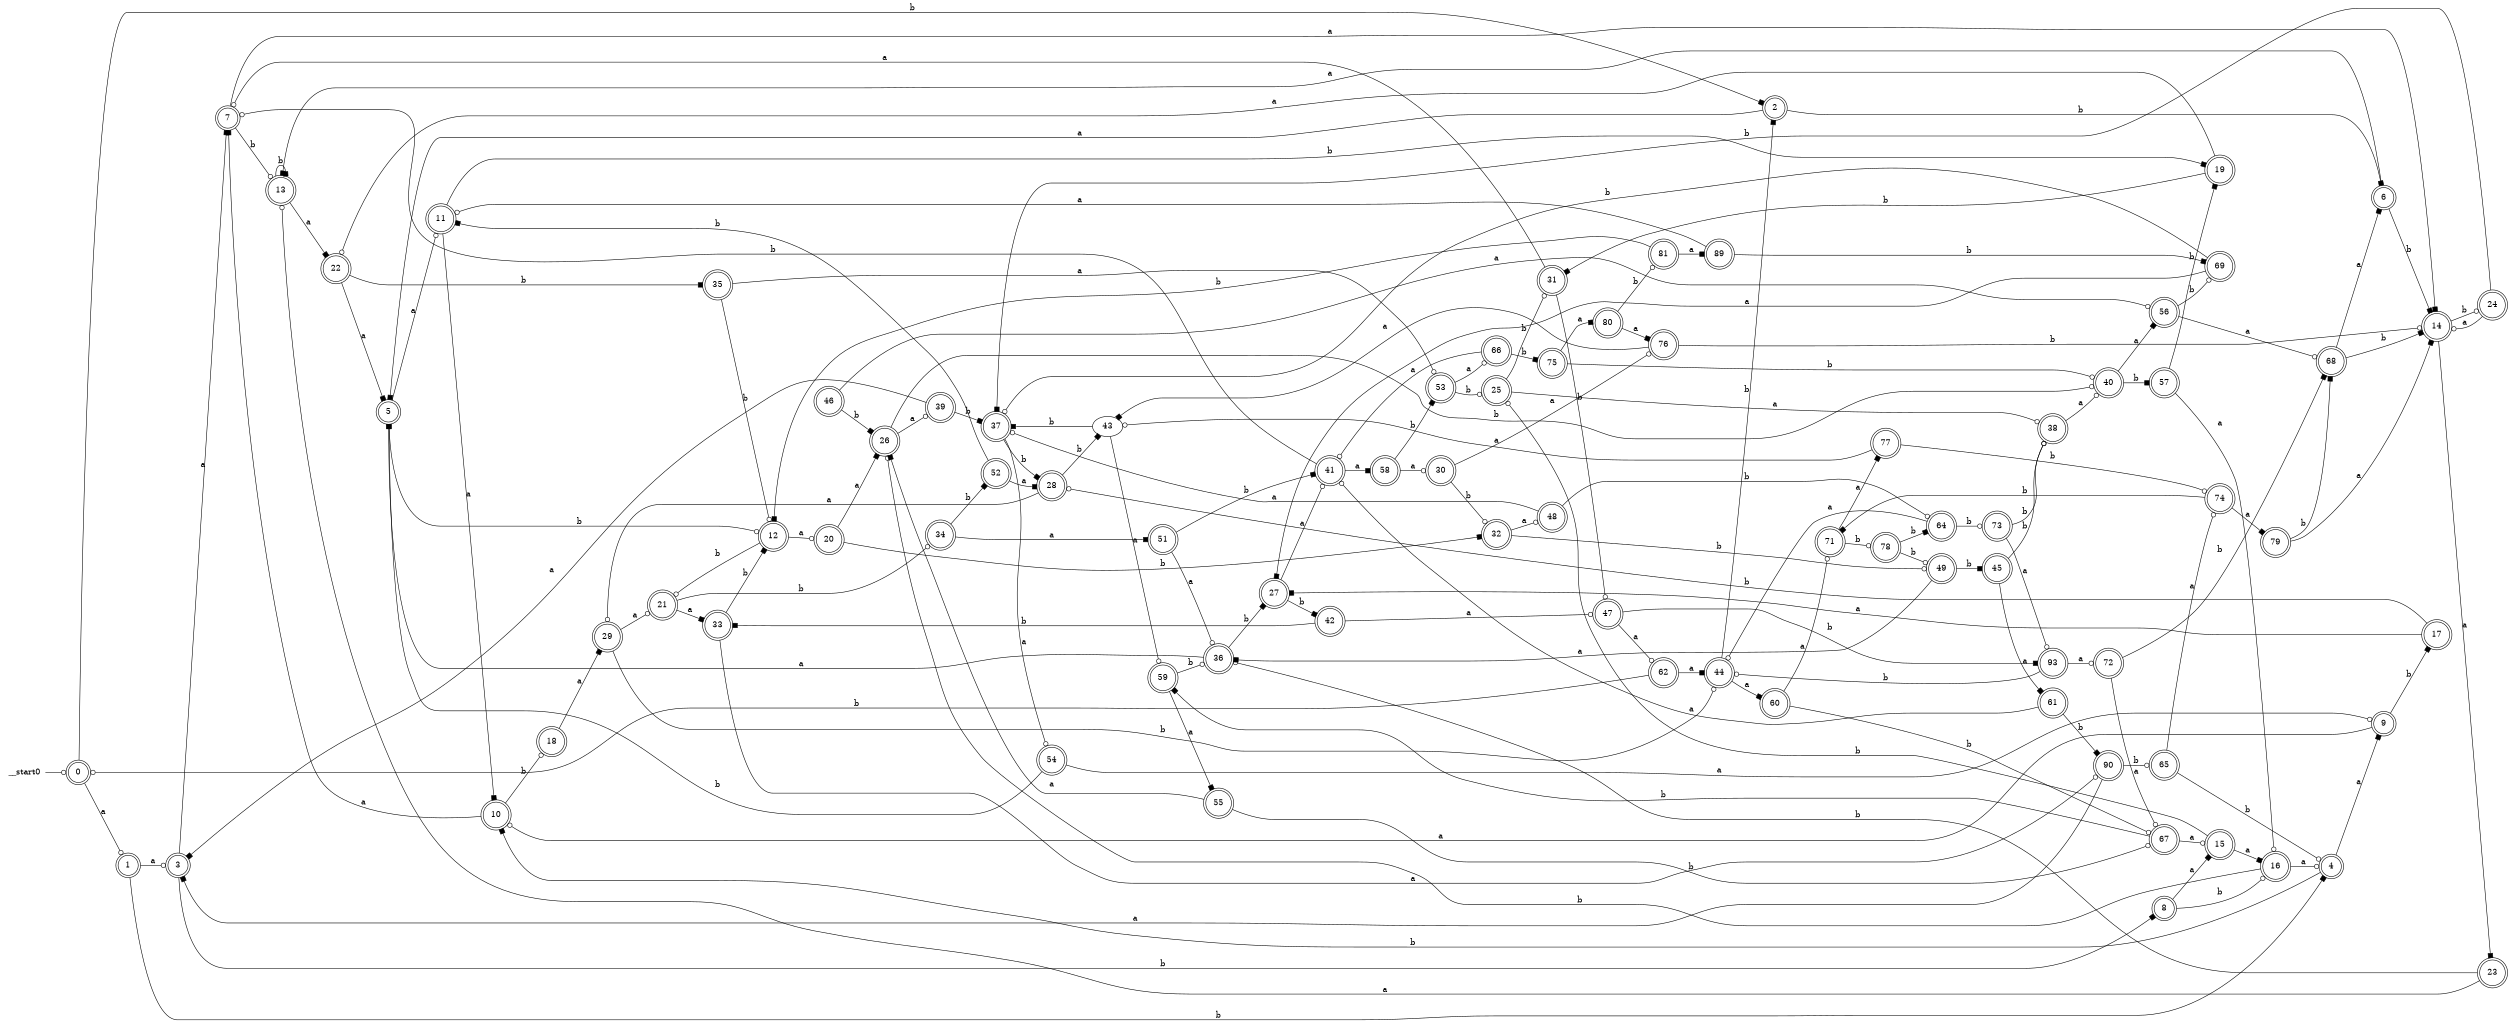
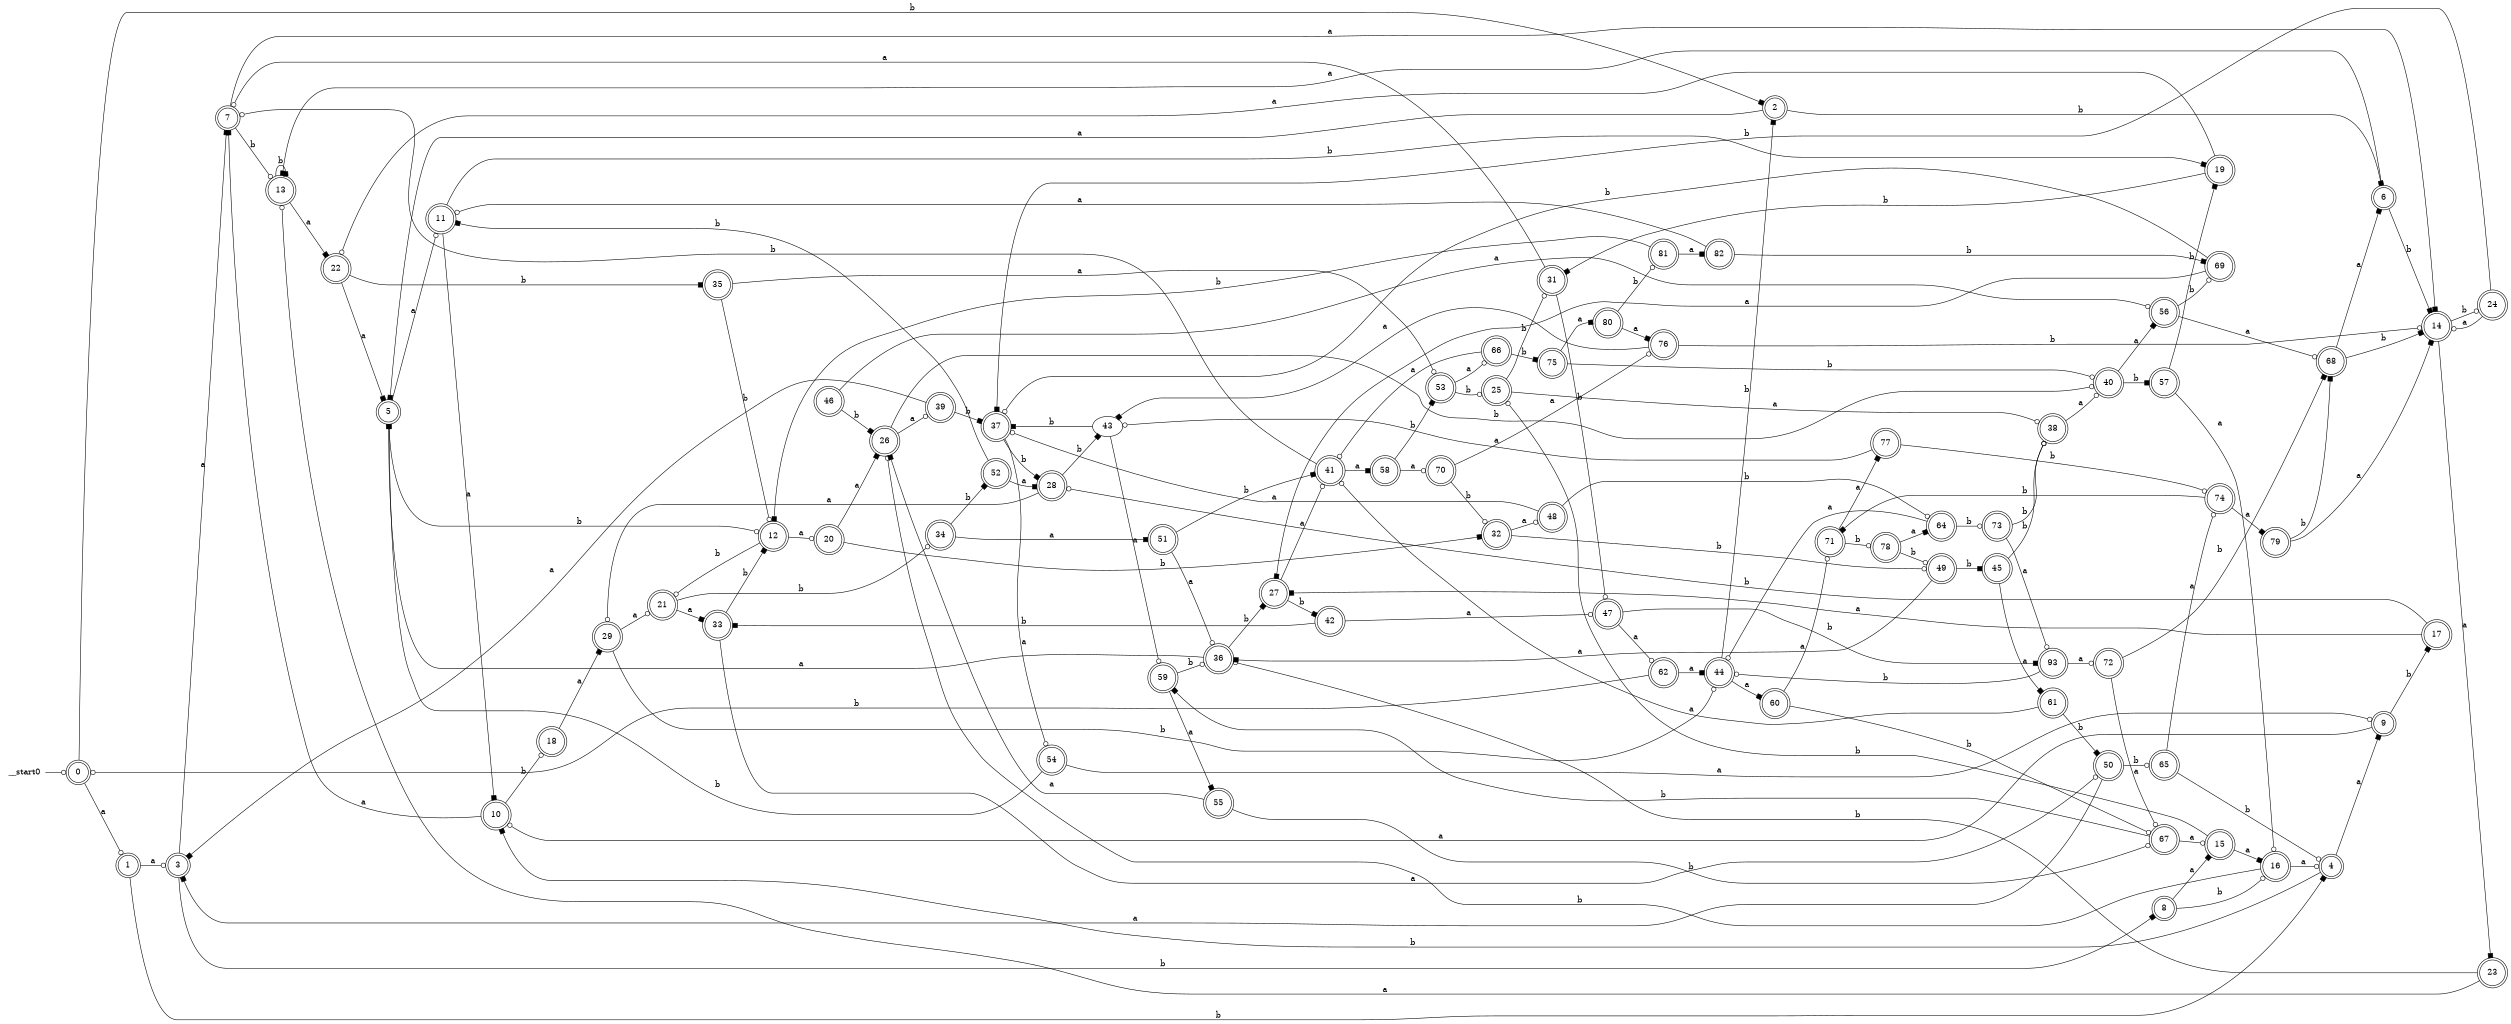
(1719, 254) -> (1719, 254)
(1441, 471) -> (1441, 471)
(1914, 531) -> (1914, 531)
(2109, 766) -> (2109, 766)
